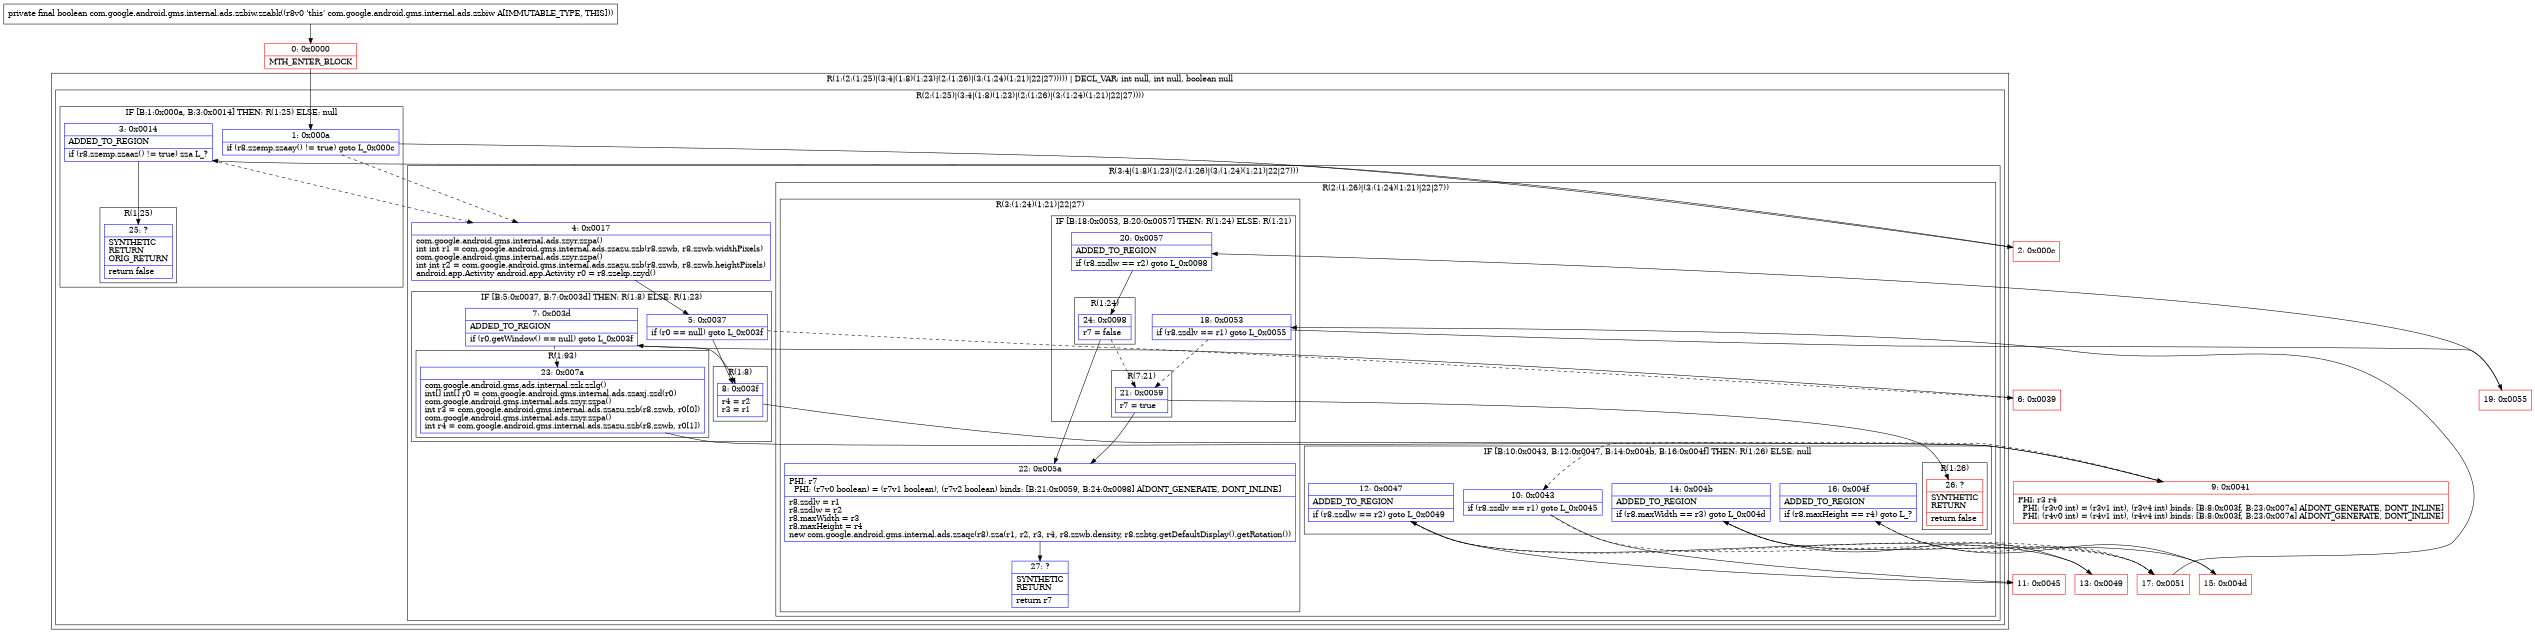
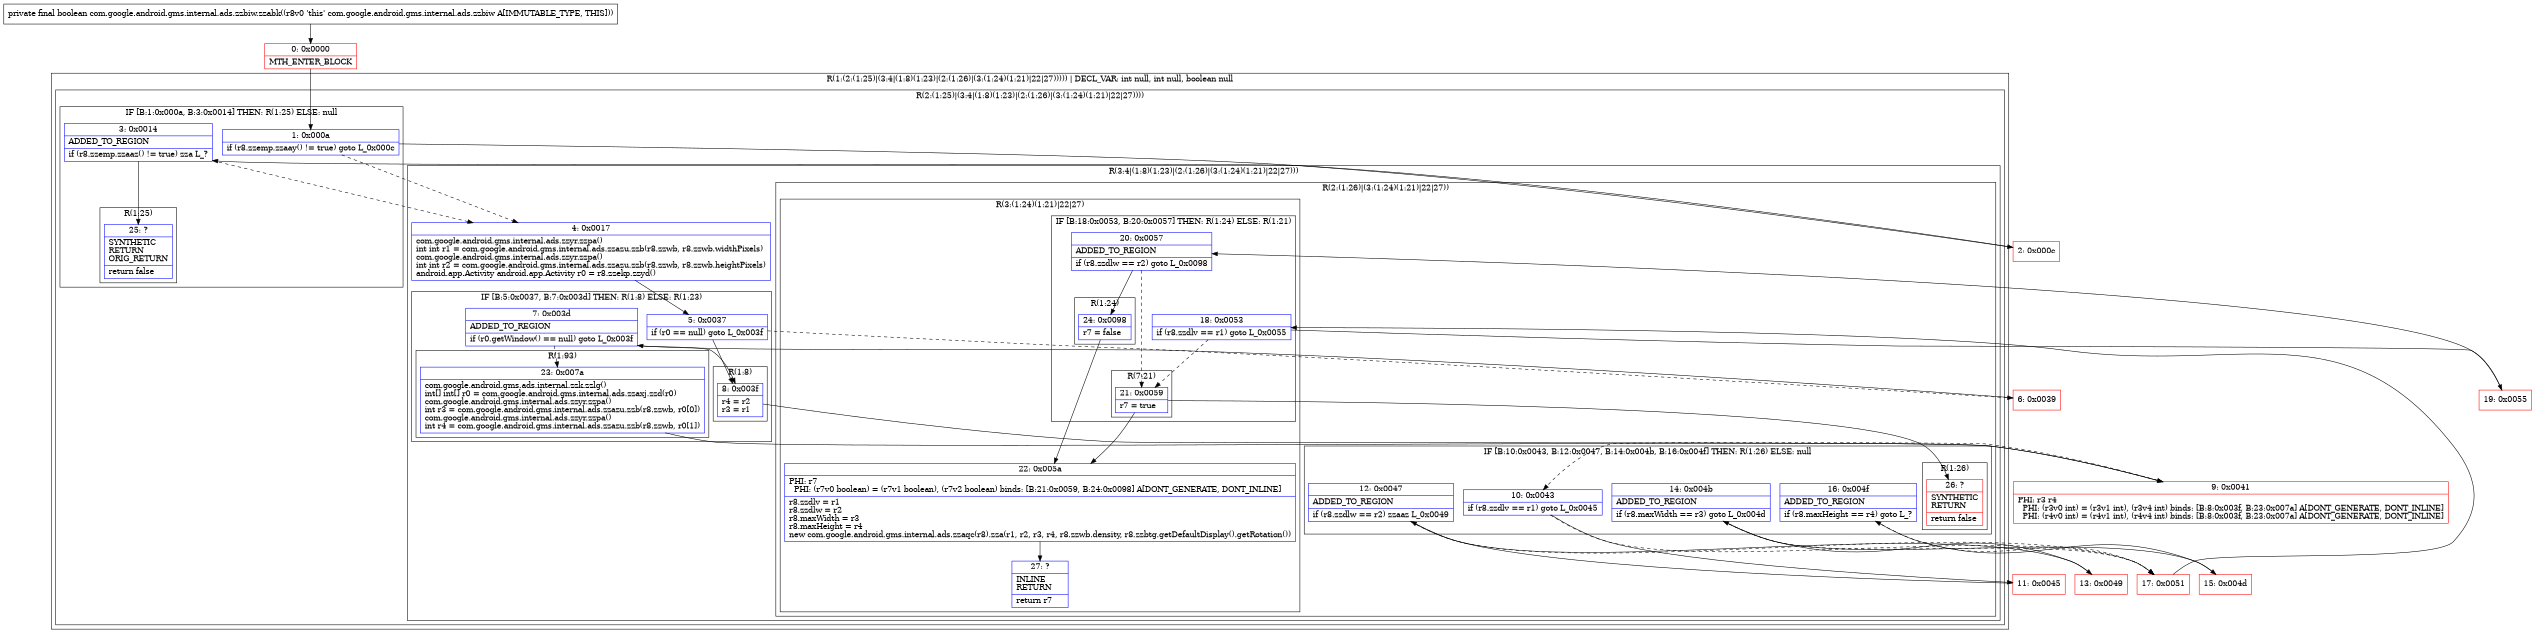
(1122, 361) -> (1142, 326)
(1379, 515) -> (1381, 515)
(1040, 580) -> (1031, 580)
